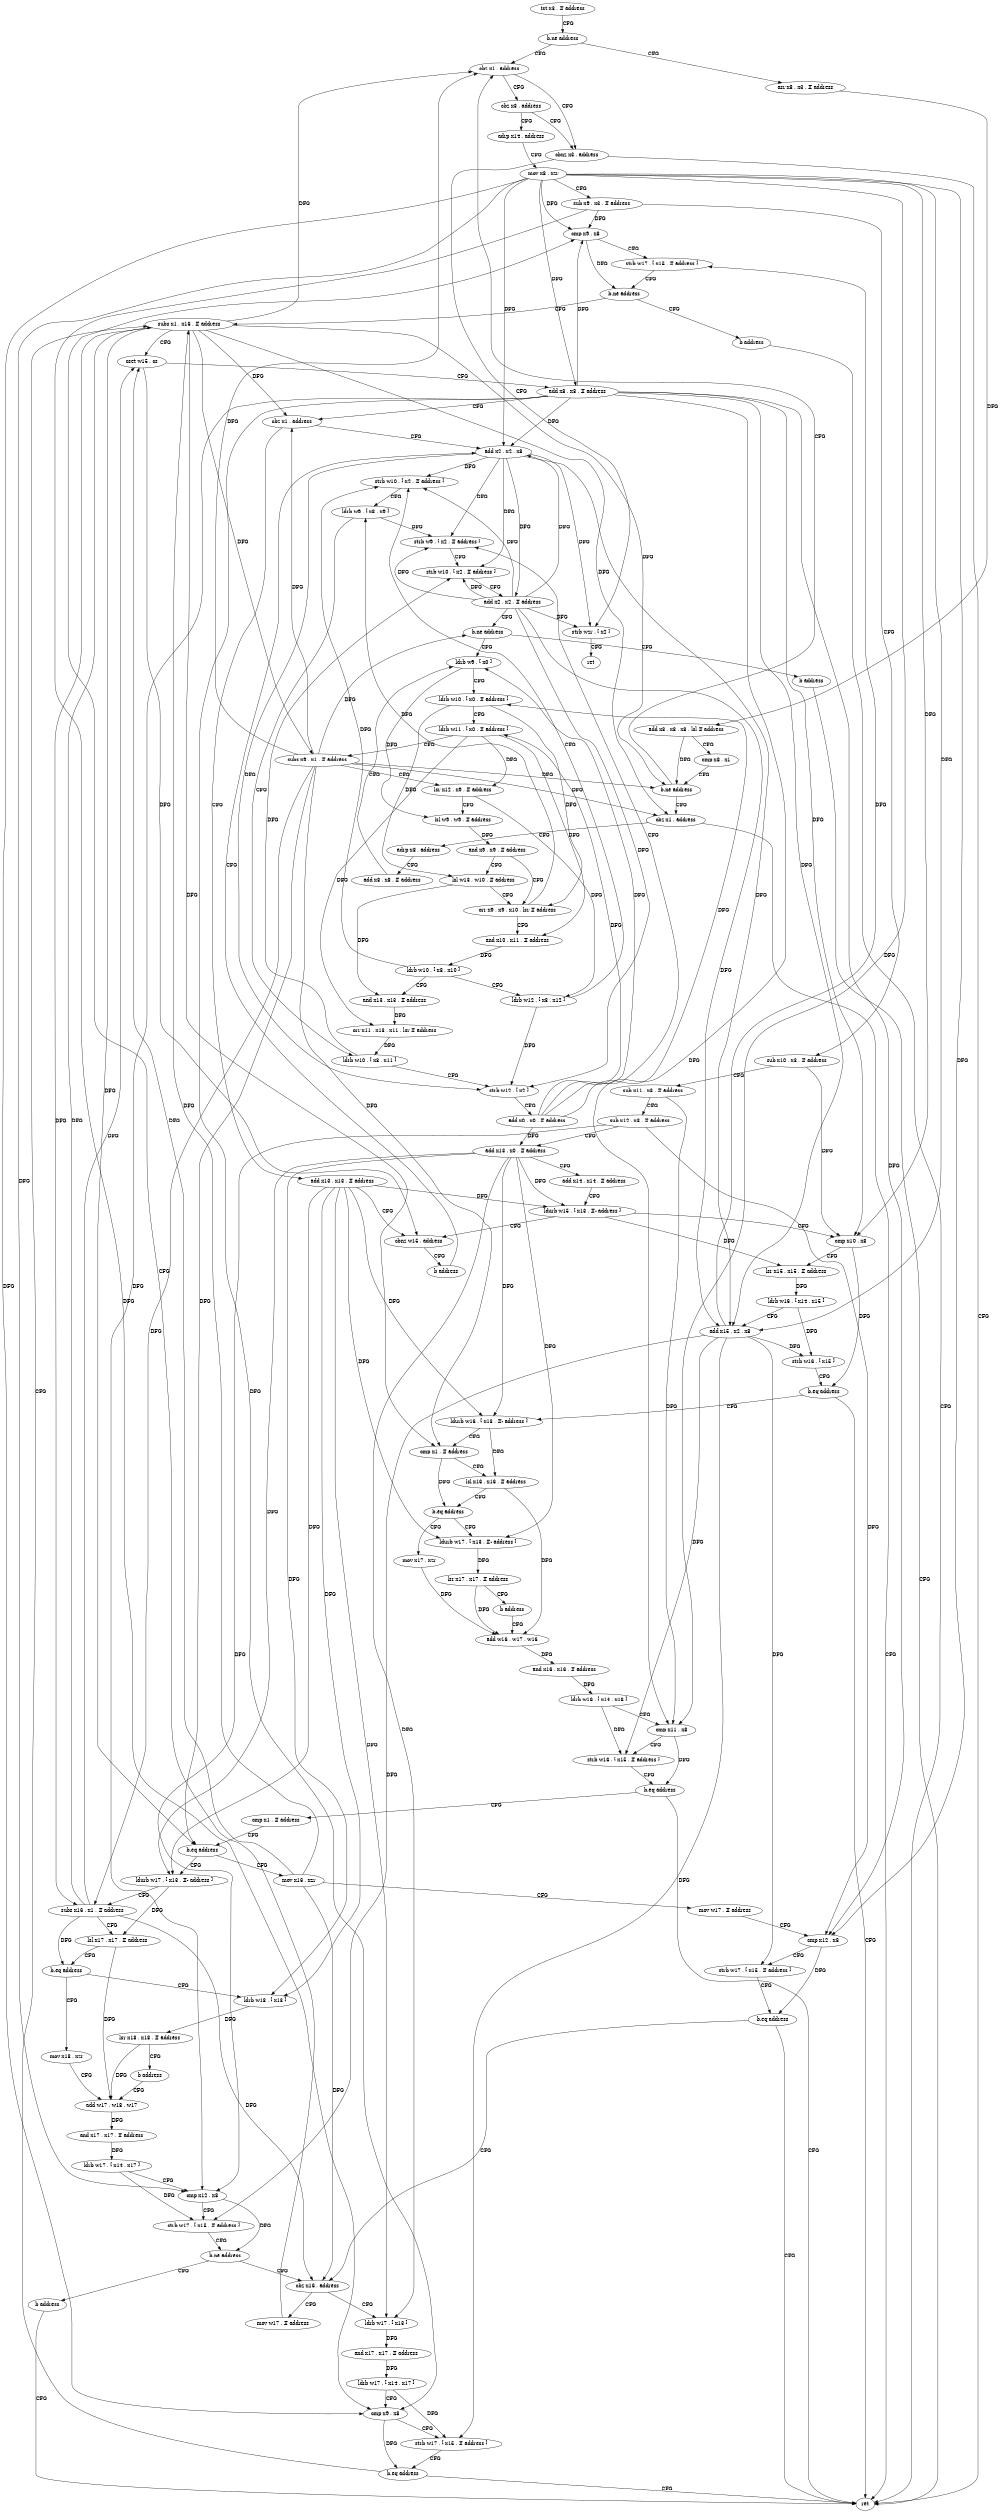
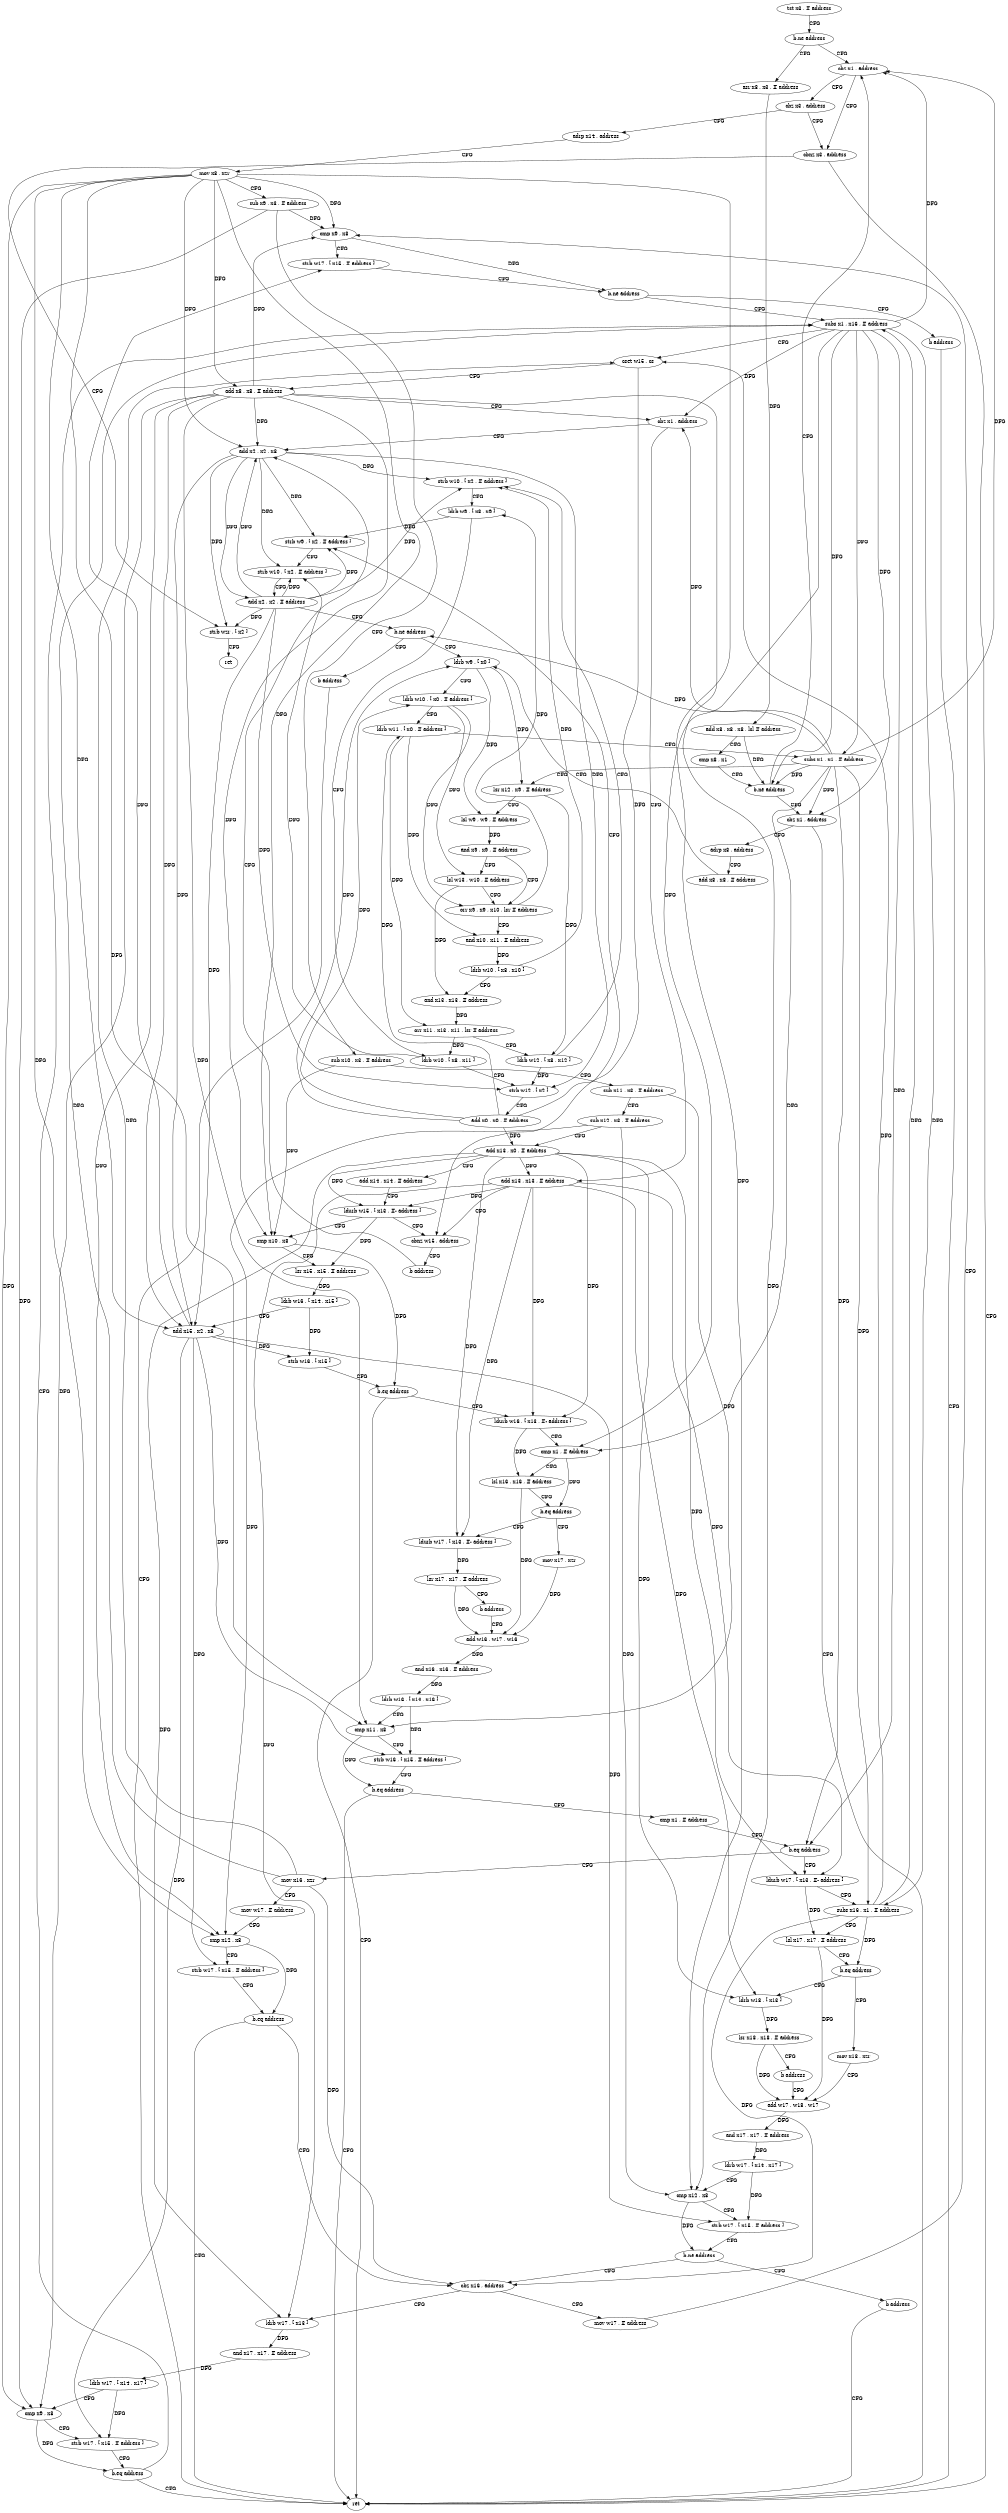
(503, 758) -> (515, 720)
(317, 760) -> (834, 760)
(484, 985) -> (499, 1046)
none -> (524, 1165)
